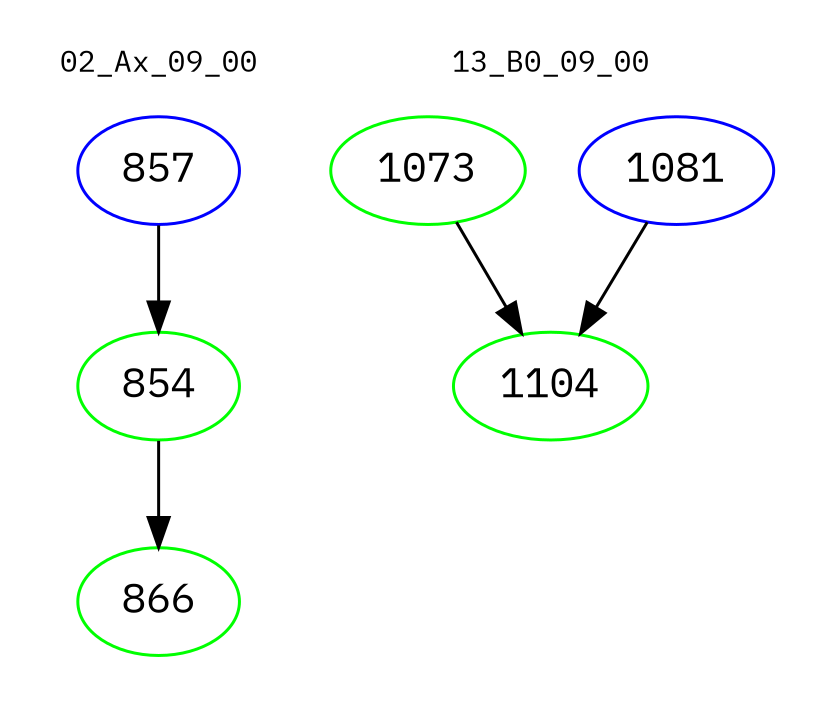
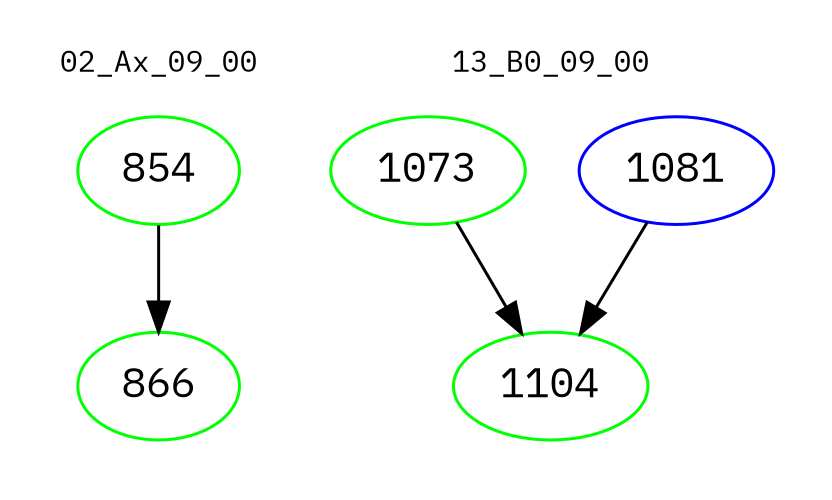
(159, 171) -> none
